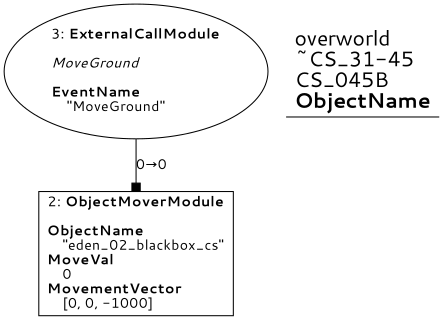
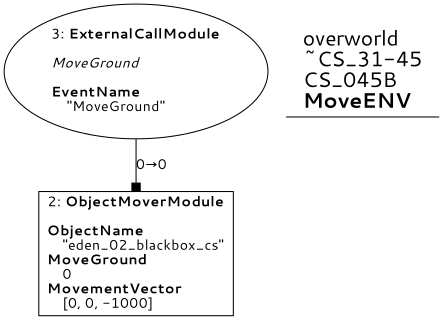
(363, 101) -> (357, 101)
(81, 260) -> (97, 260)
